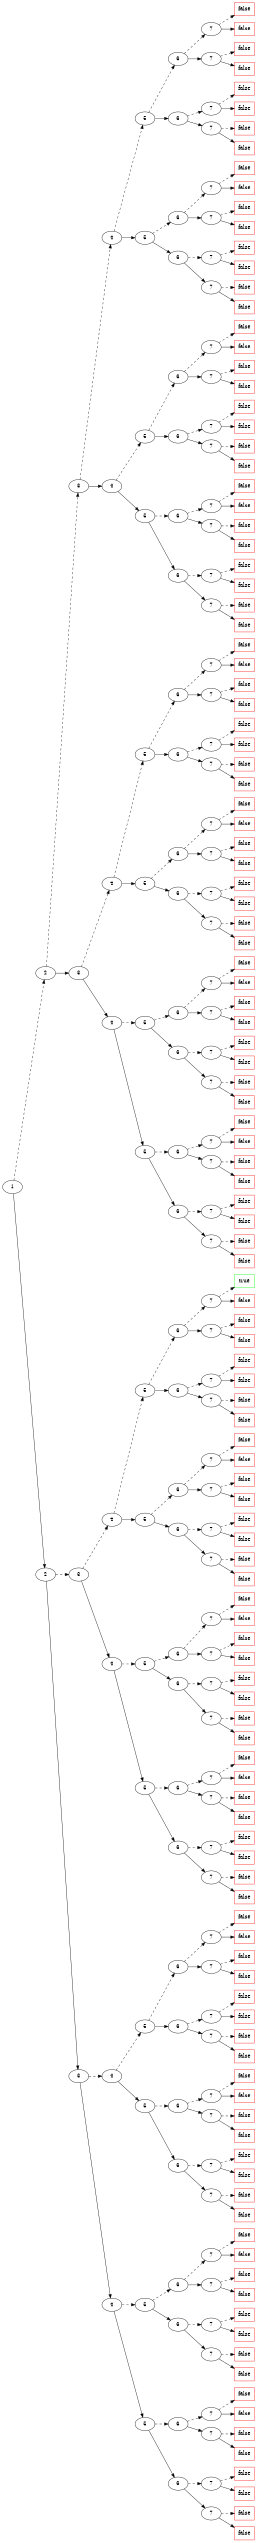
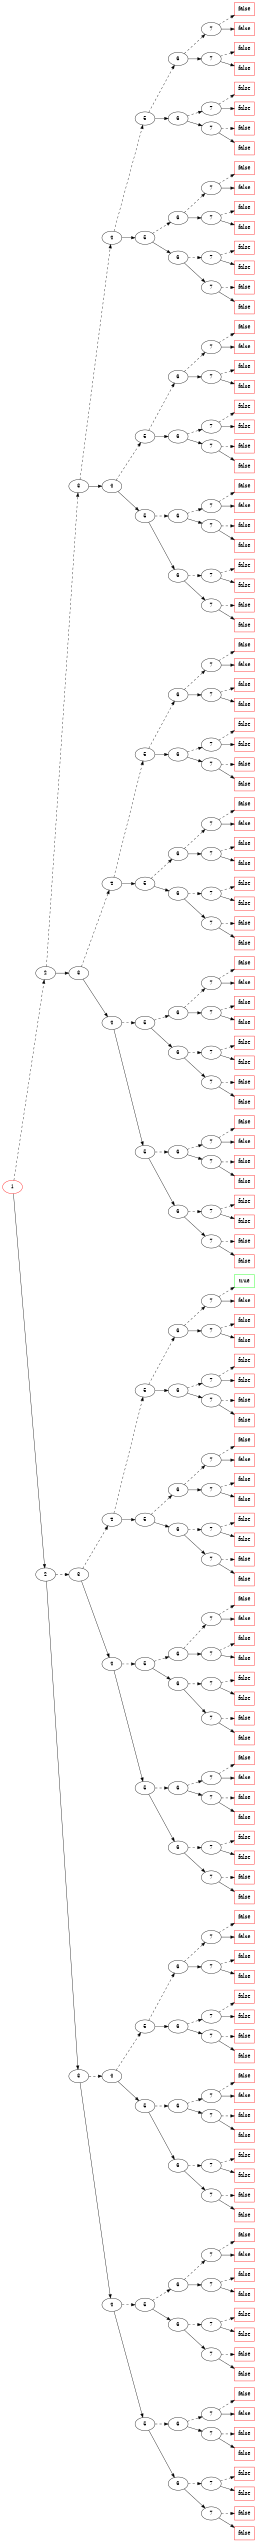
(13, 1187) -> (13, 1187)
